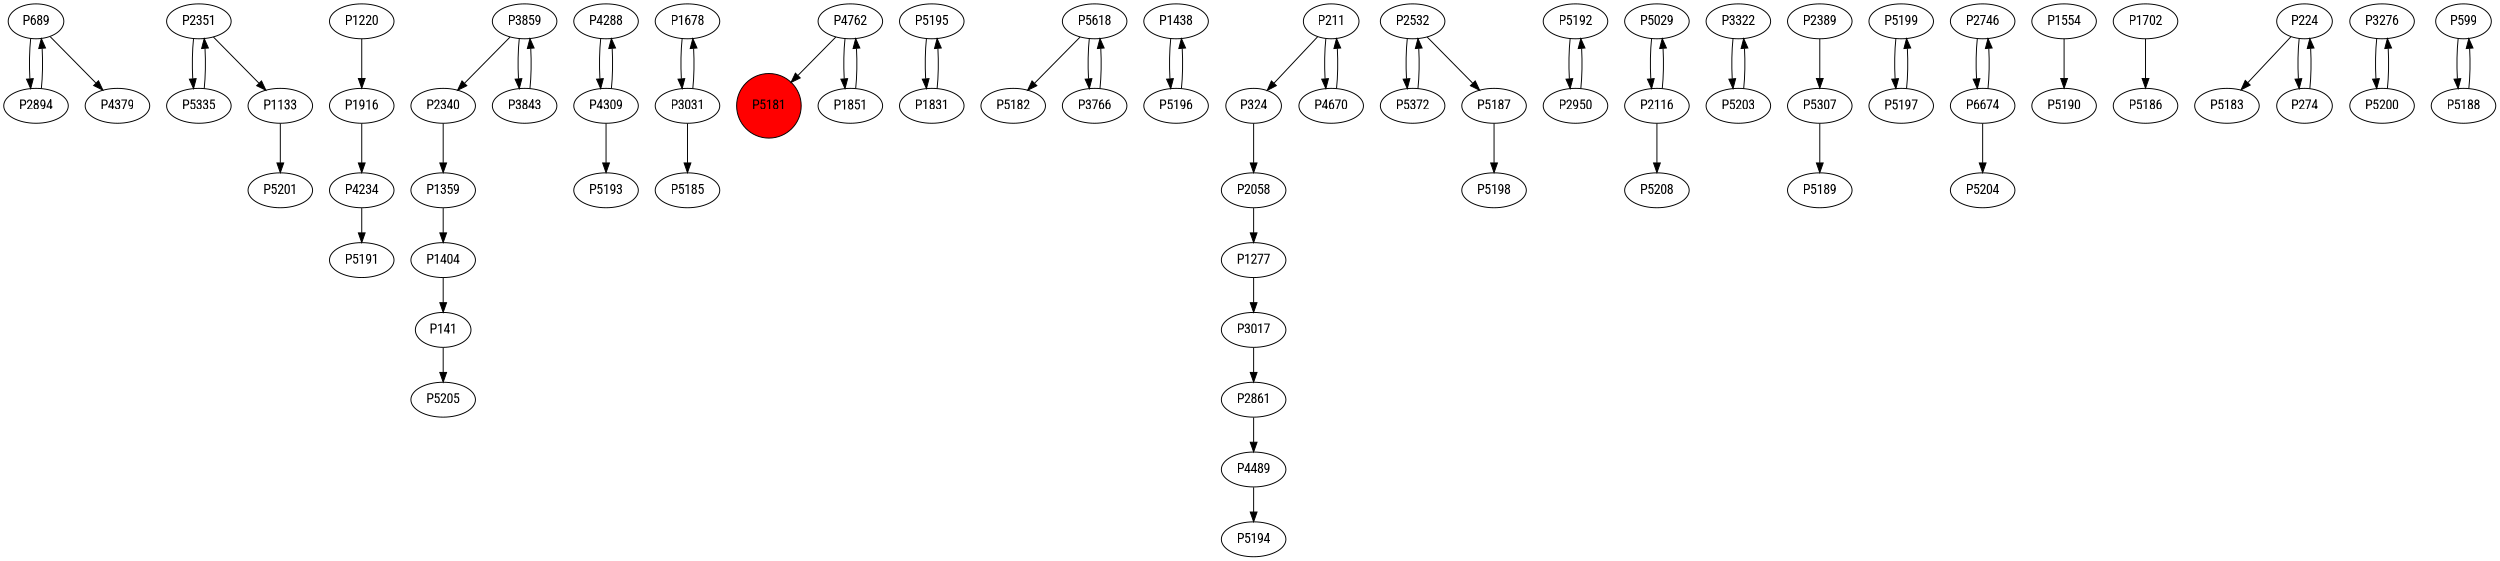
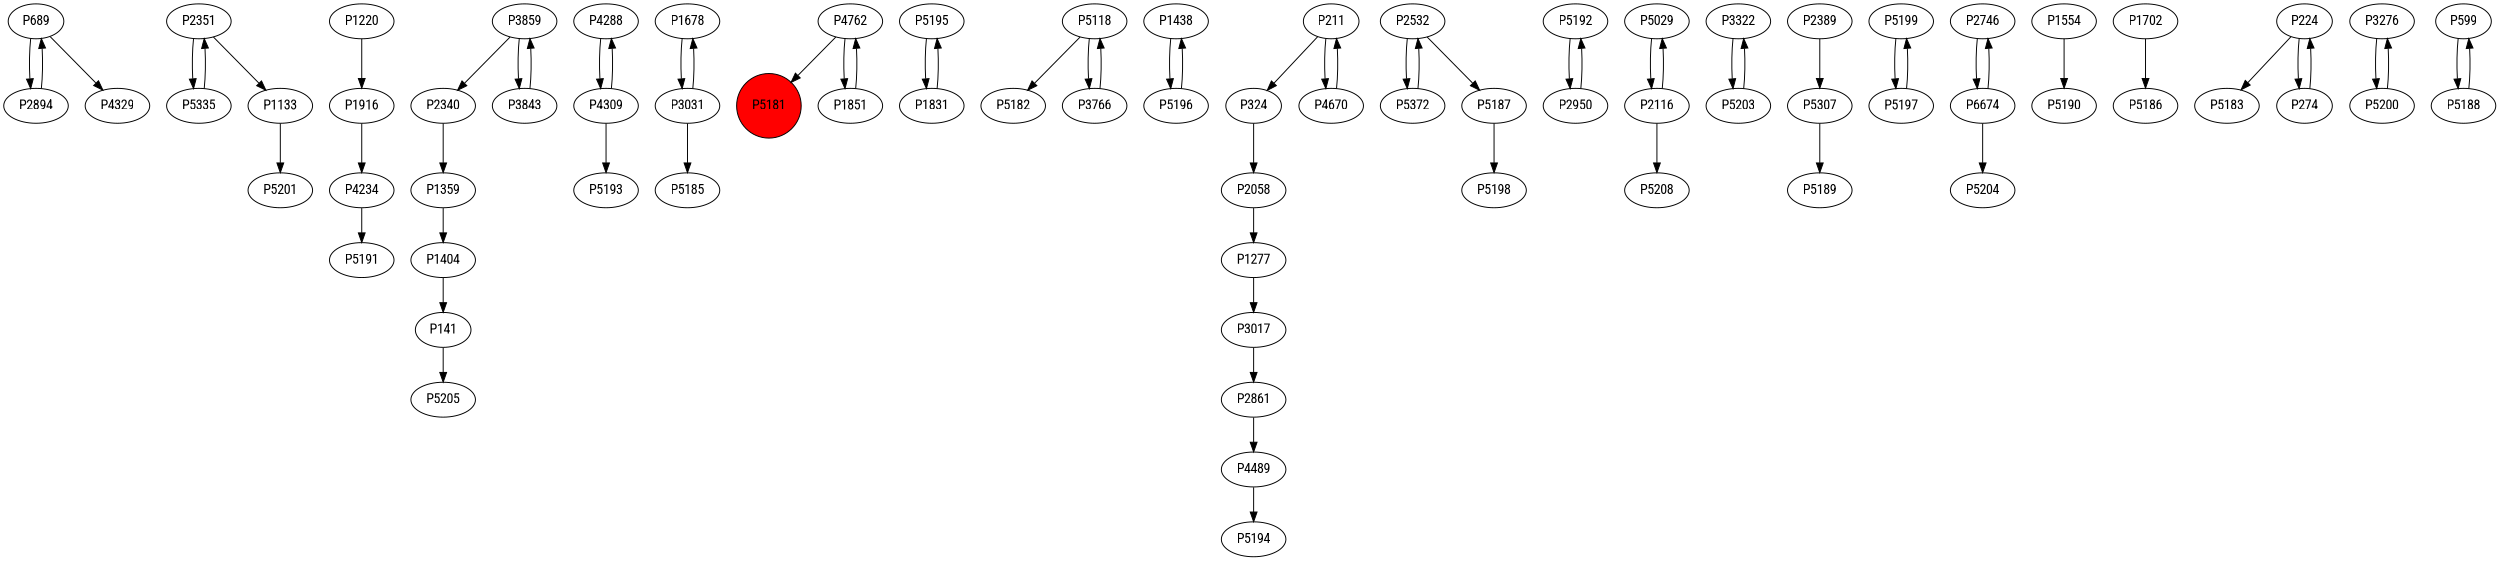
(1095, 21) -> (1095, 21)
(117, 106) -> (117, 106)
